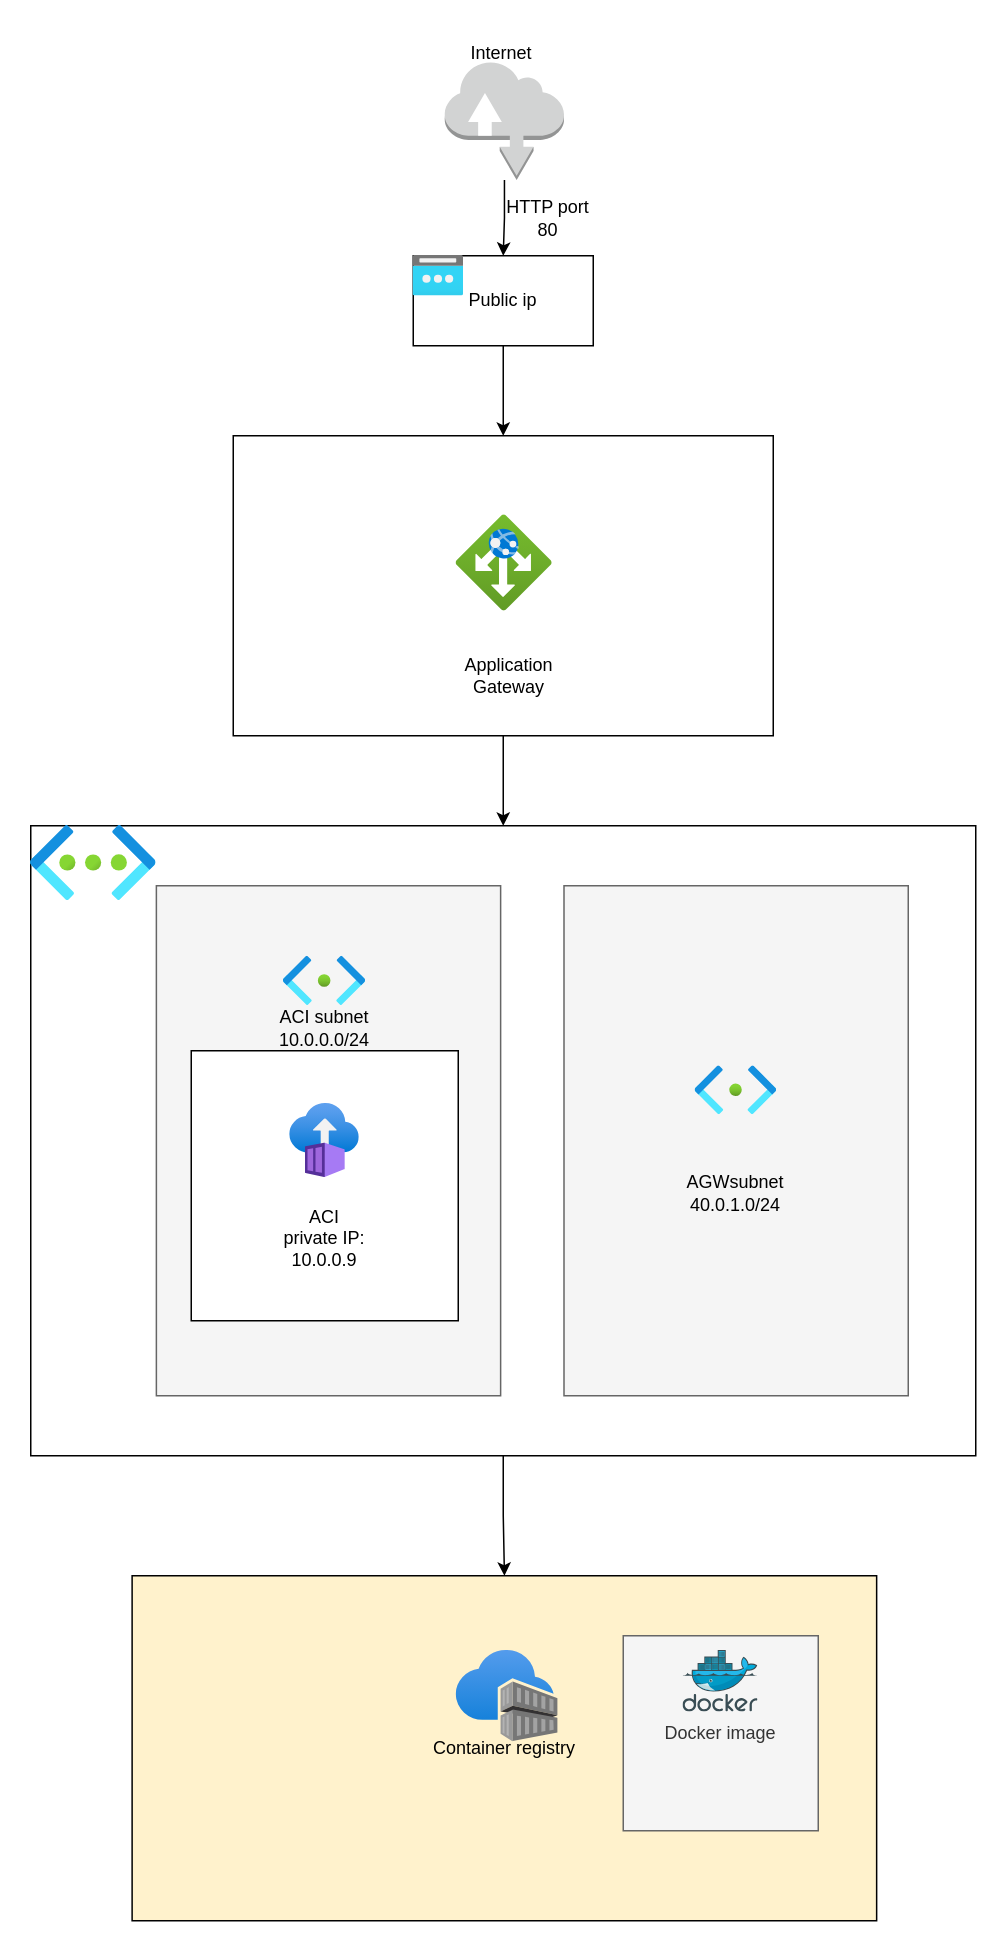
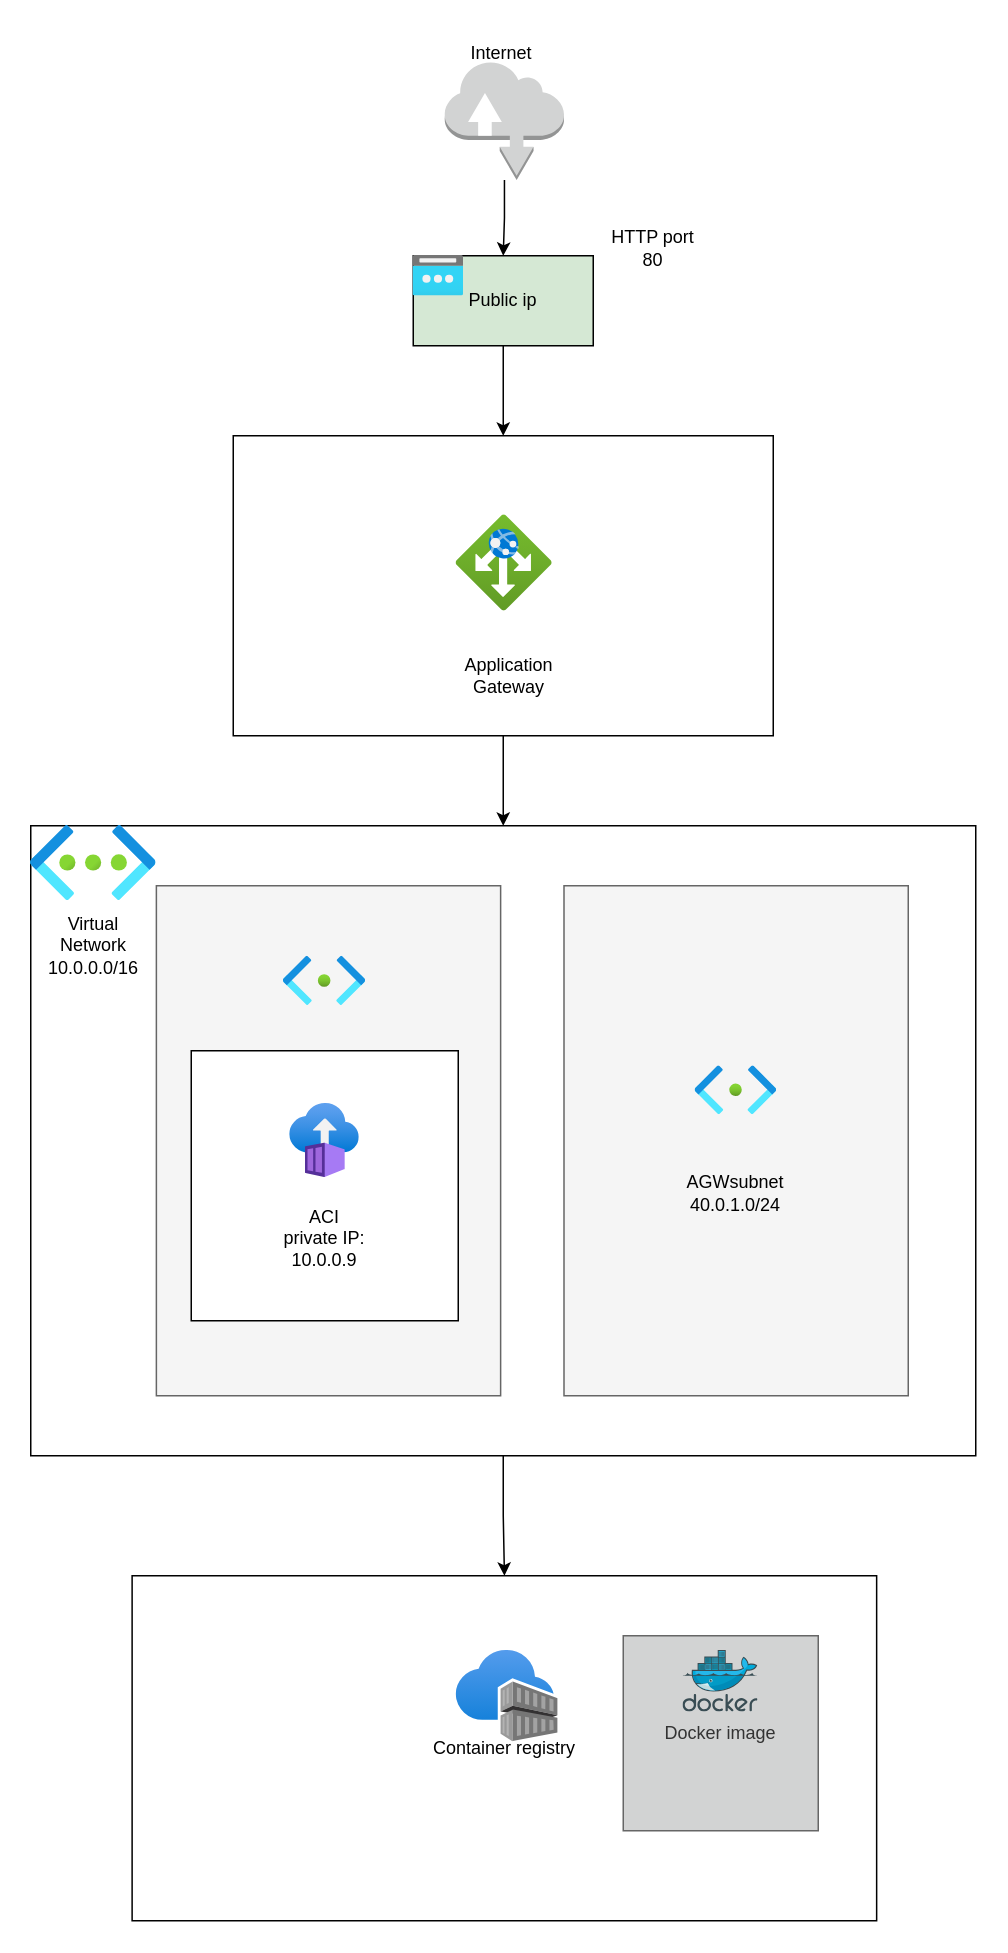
(548, 218) -> (653, 248)
(503, 301) -> (503, 301)
none -> (94, 946)
(325, 1028) -> none
(721, 1733) -> (721, 1733)
(504, 1748) -> (504, 1748)
